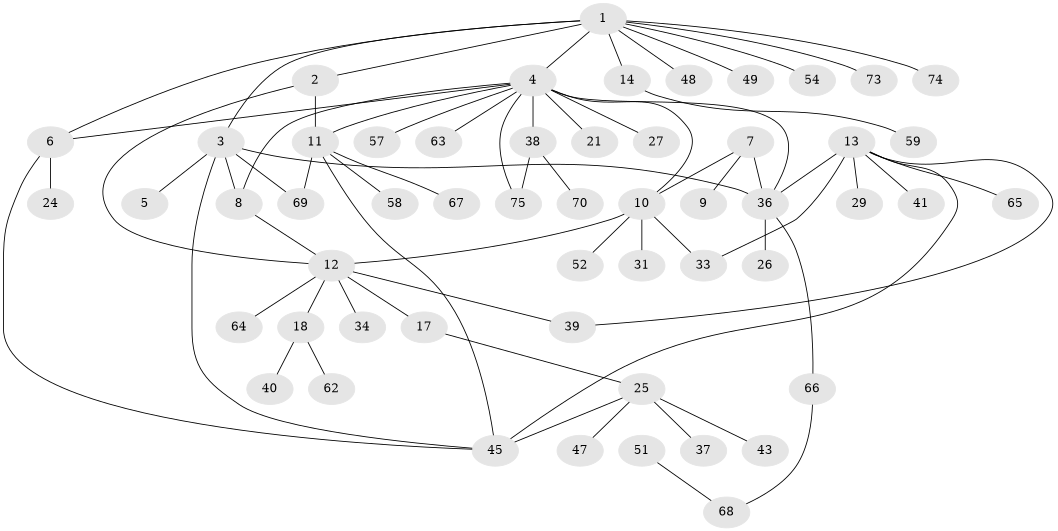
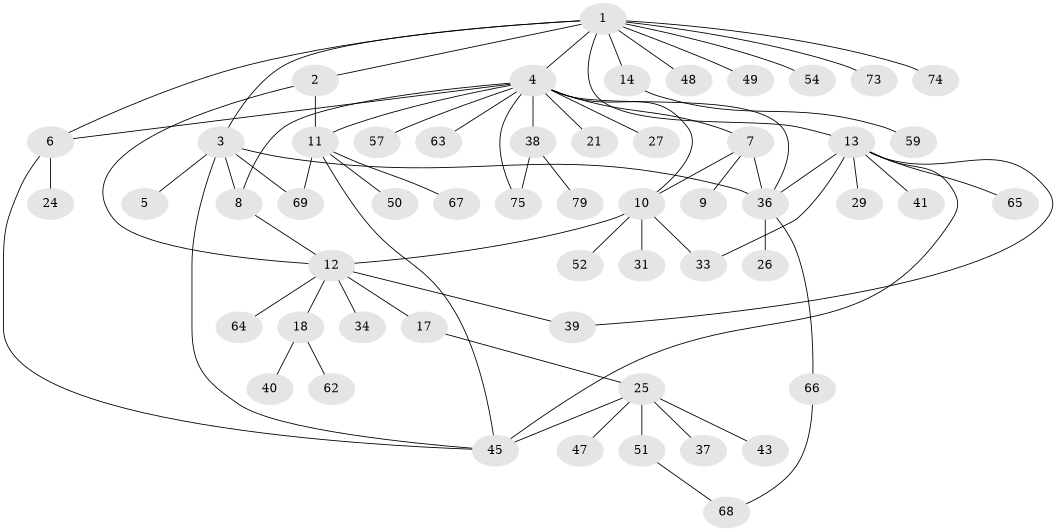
none -> (642, 111)
none -> (717, 122)
(395, 204) -> (395, 204)
(580, 204) -> (580, 204)
none -> (642, 420)
